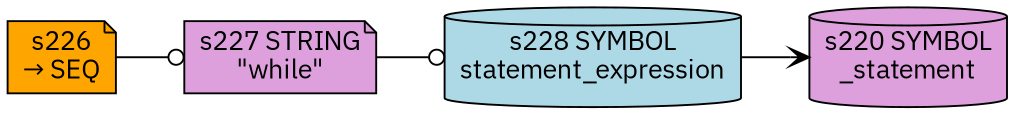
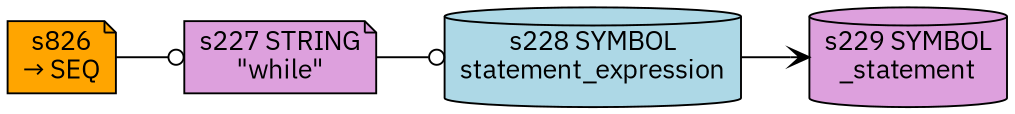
(62, 57) -> (62, 57)
(908, 57) -> (908, 57)
